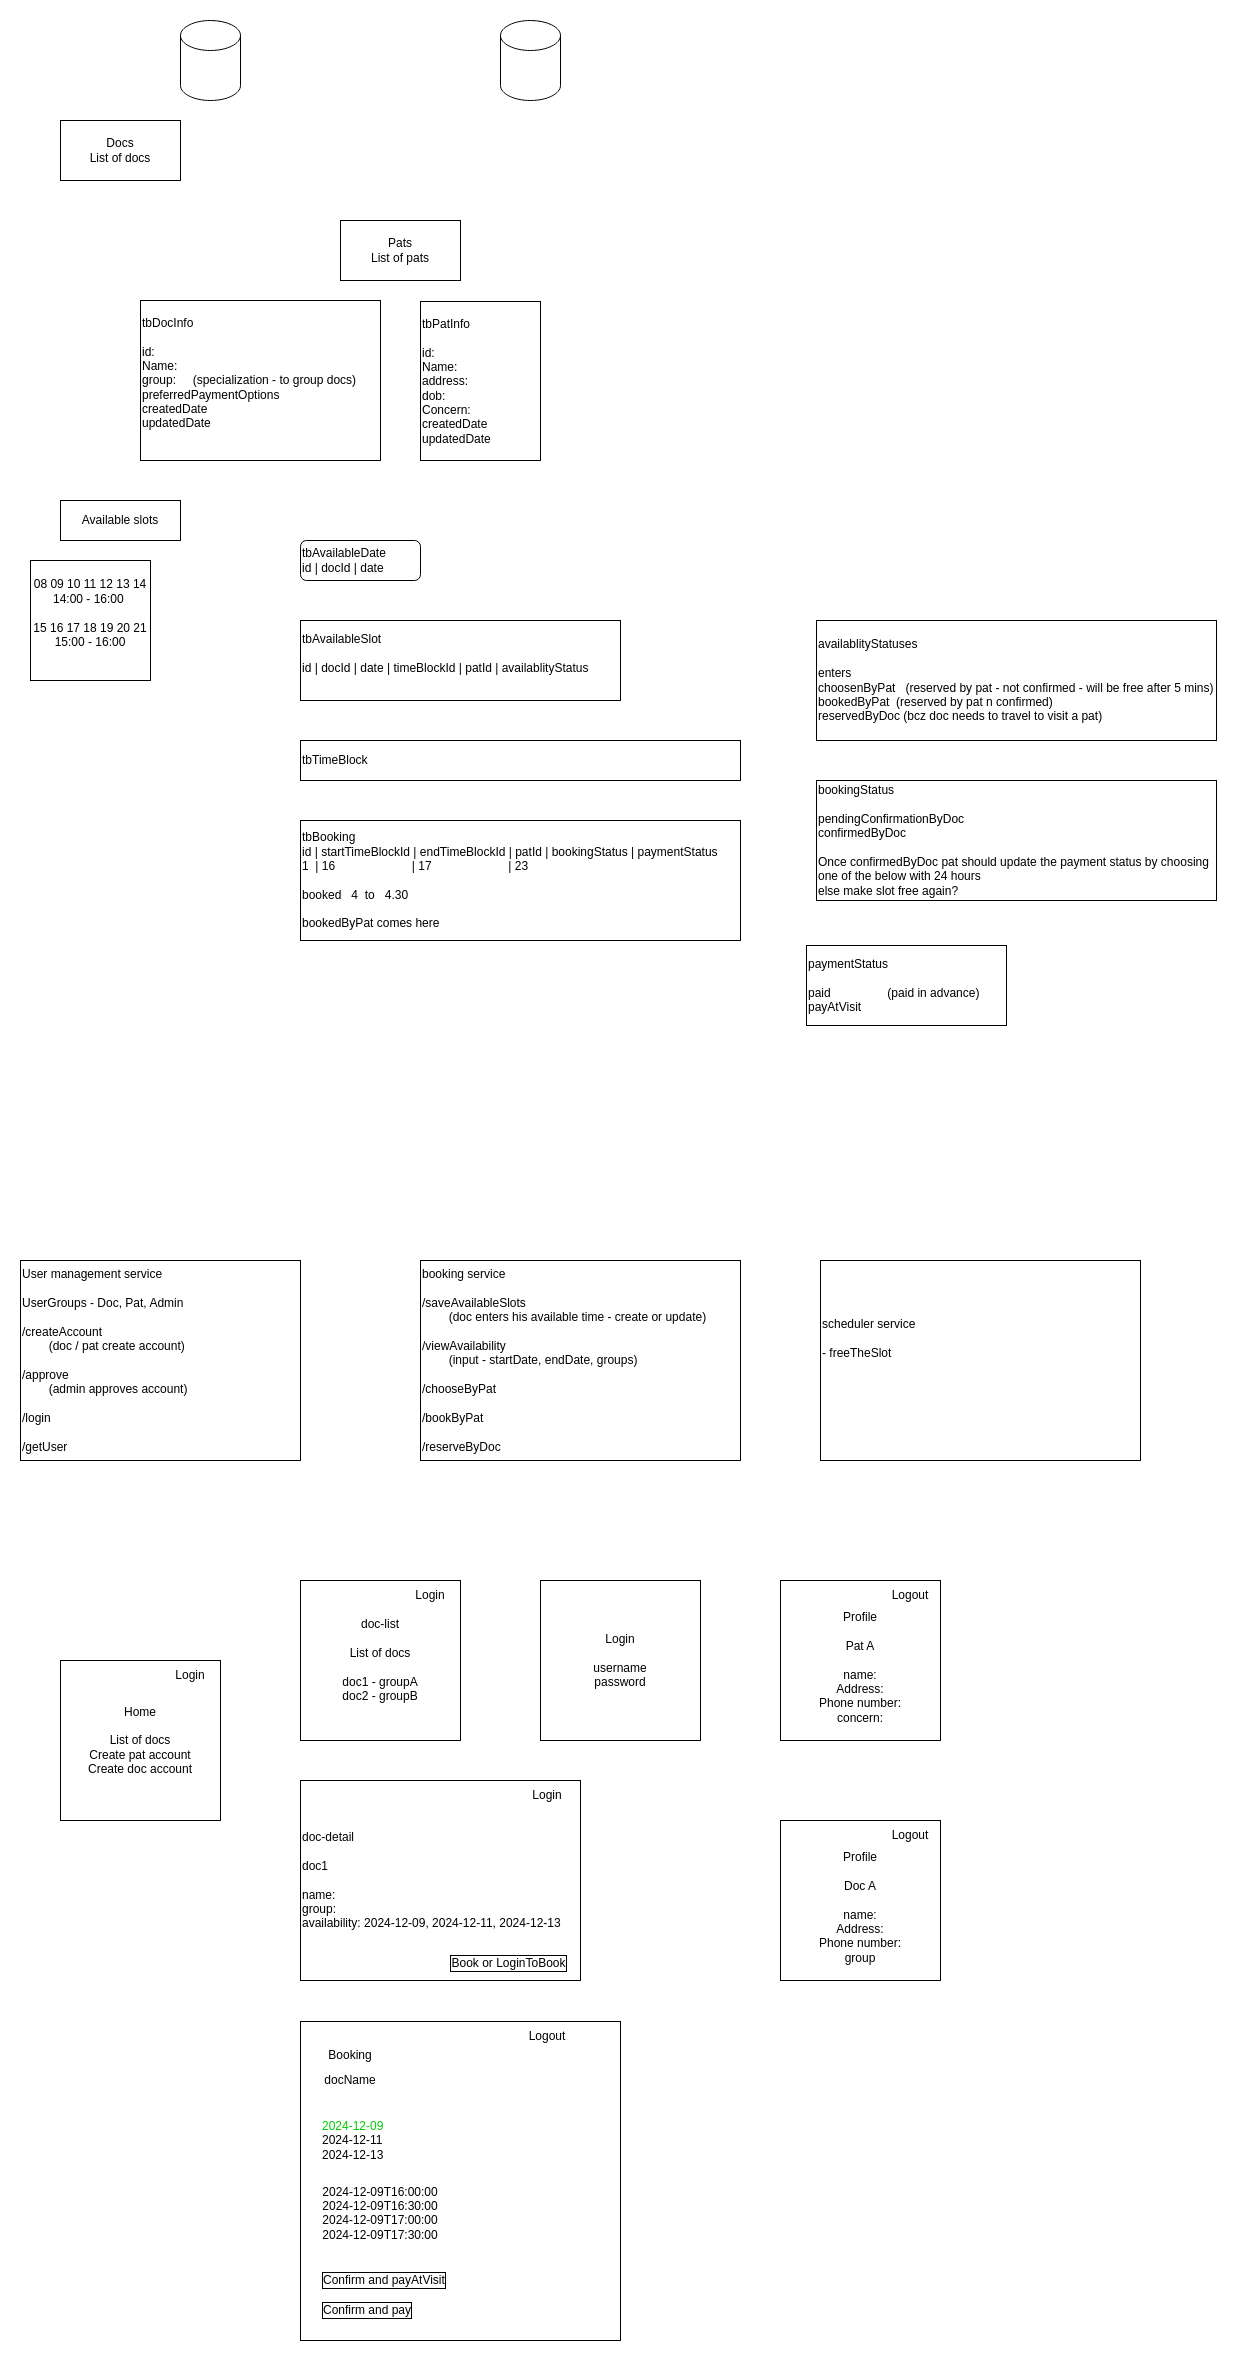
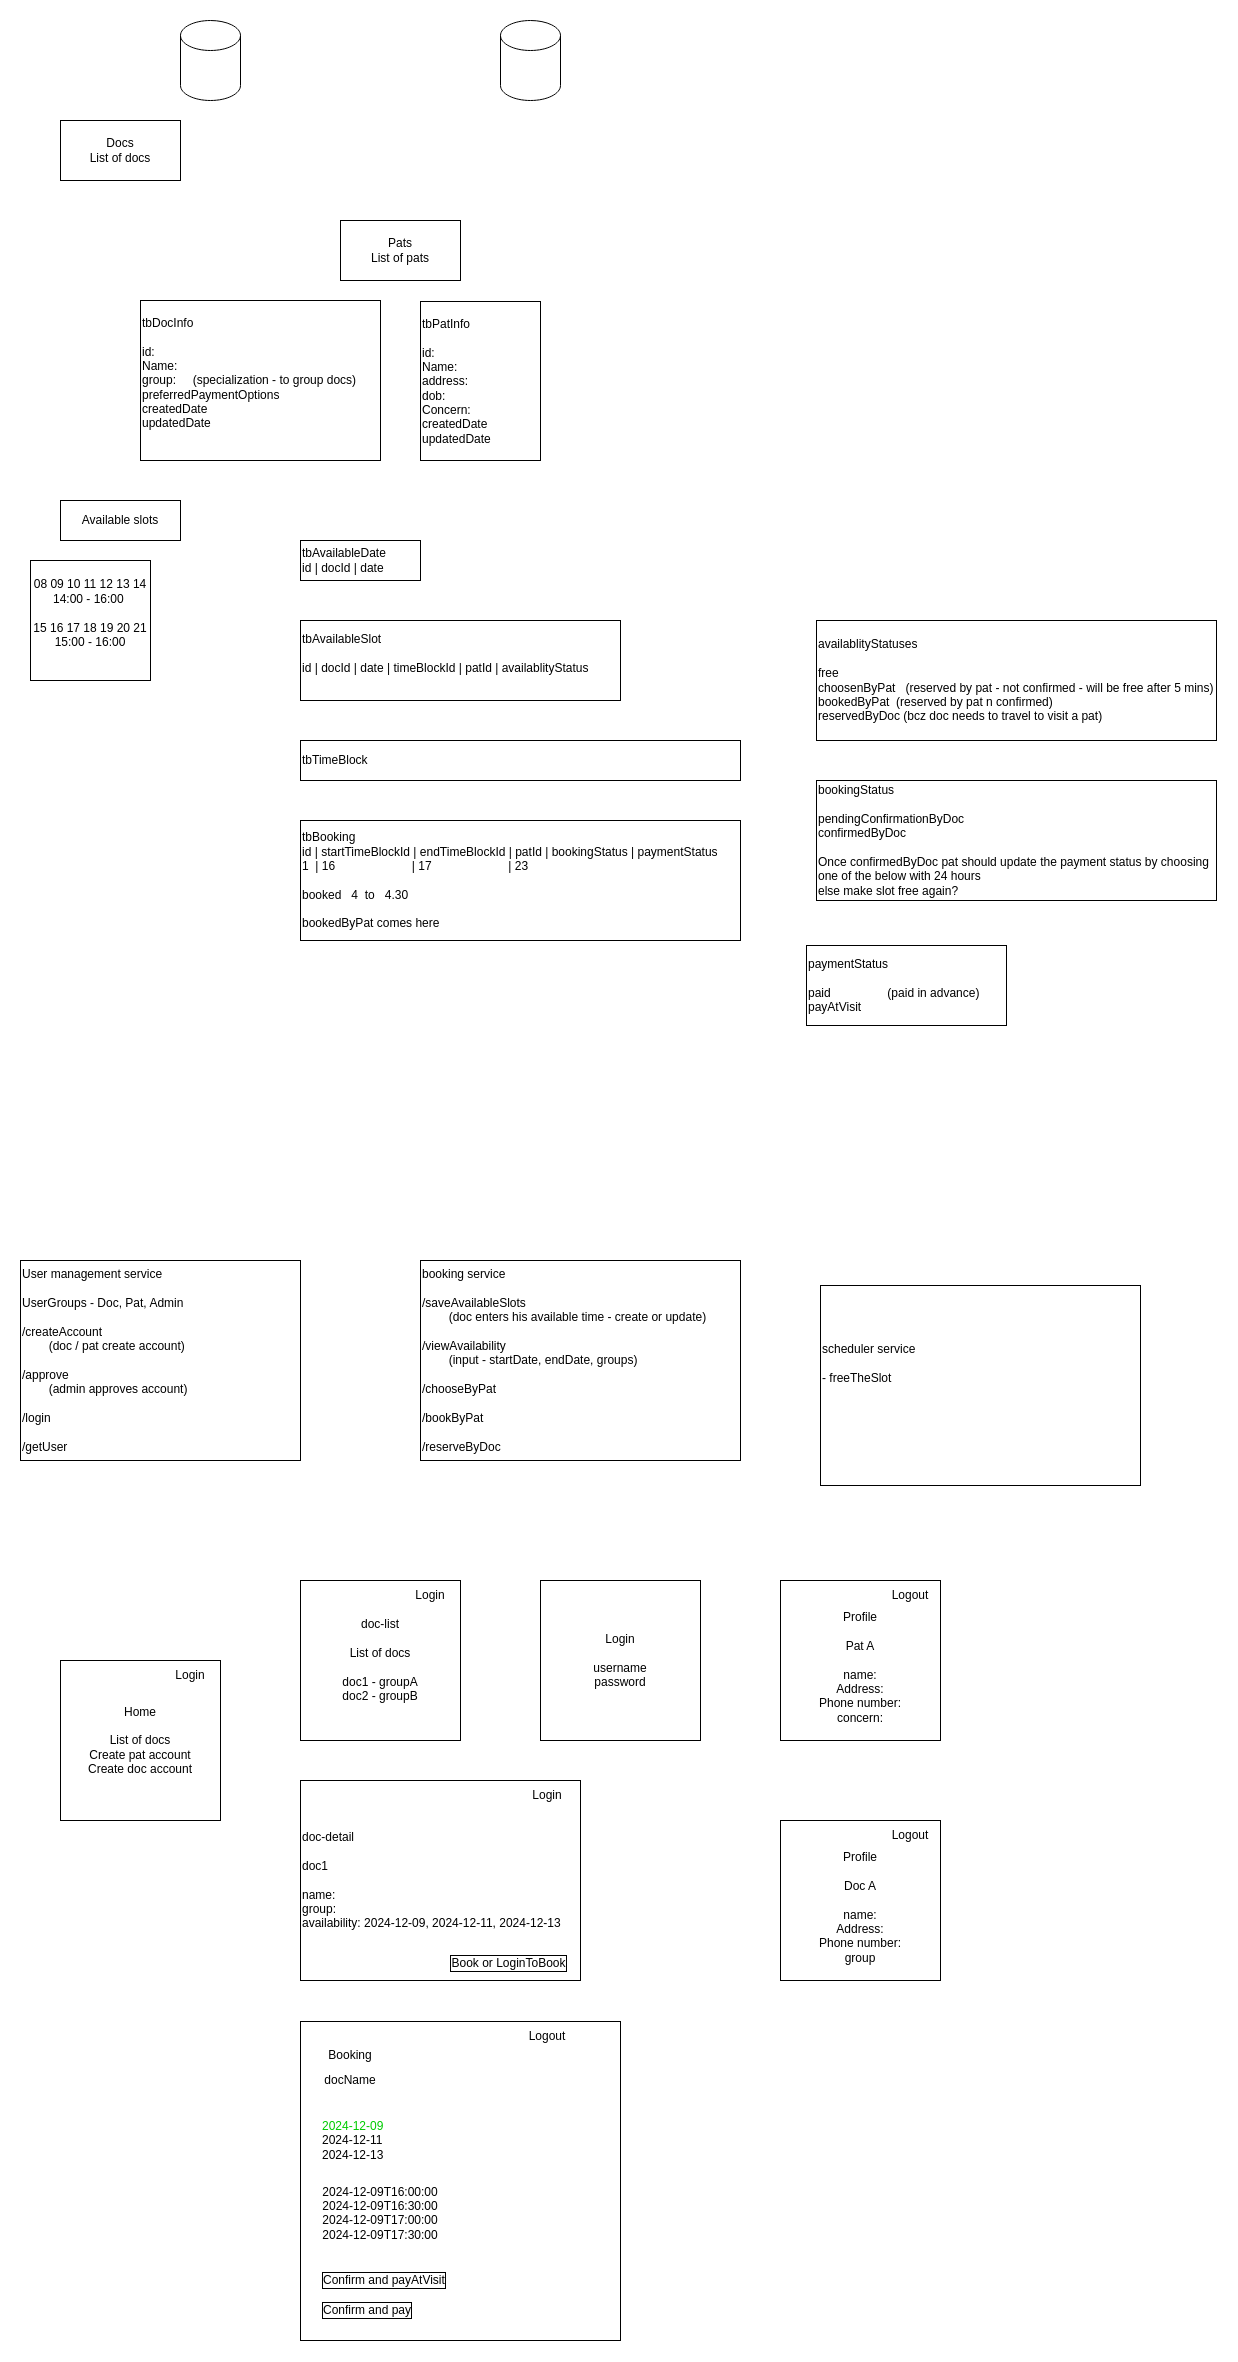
(361, 561) -> (361, 561)
(1018, 681) -> (1018, 681)
(981, 1361) -> (981, 1386)
